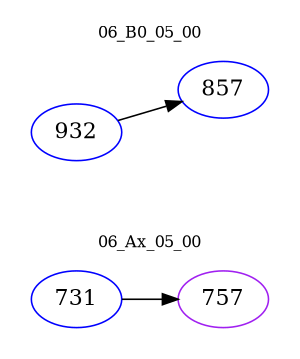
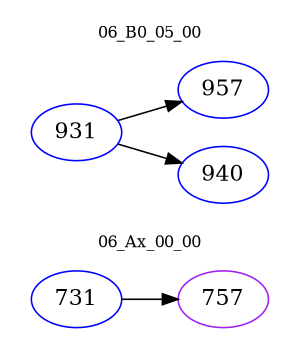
(223, 90) -> (223, 90)
(77, 132) -> (77, 132)
none -> (223, 175)
(150, 243) -> (150, 243)
